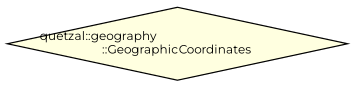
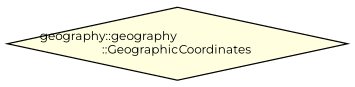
(177, 44) -> (177, 44)
